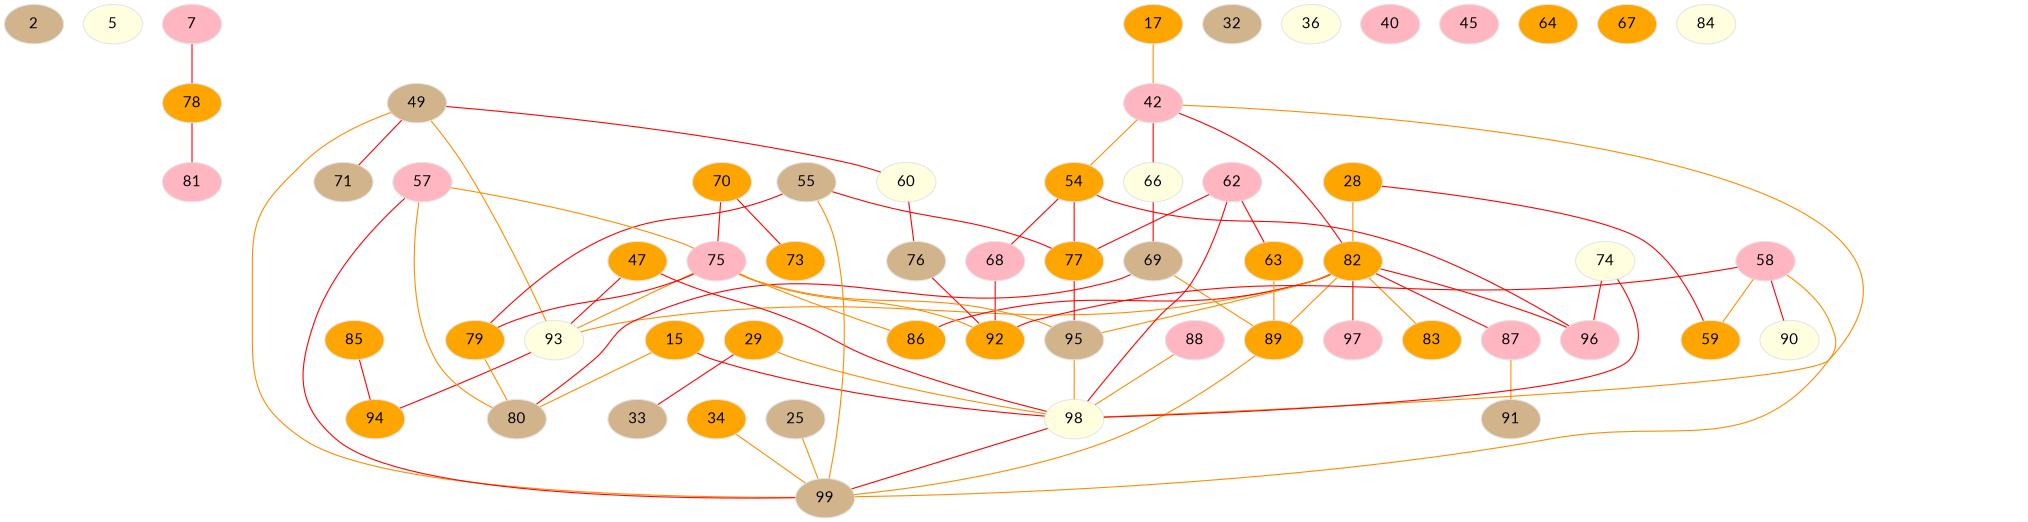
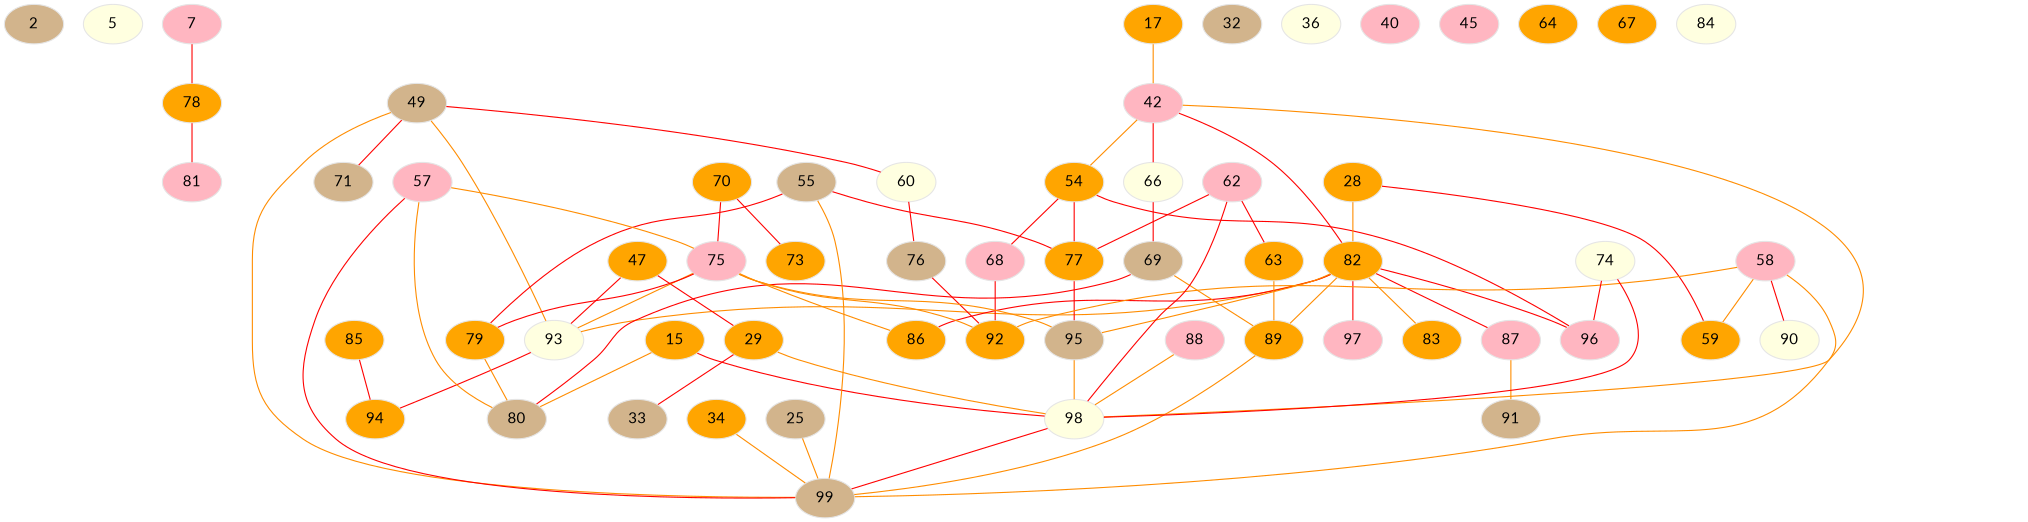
(1340, 286) -> (1340, 286)
(851, 349) -> (701, 304)
